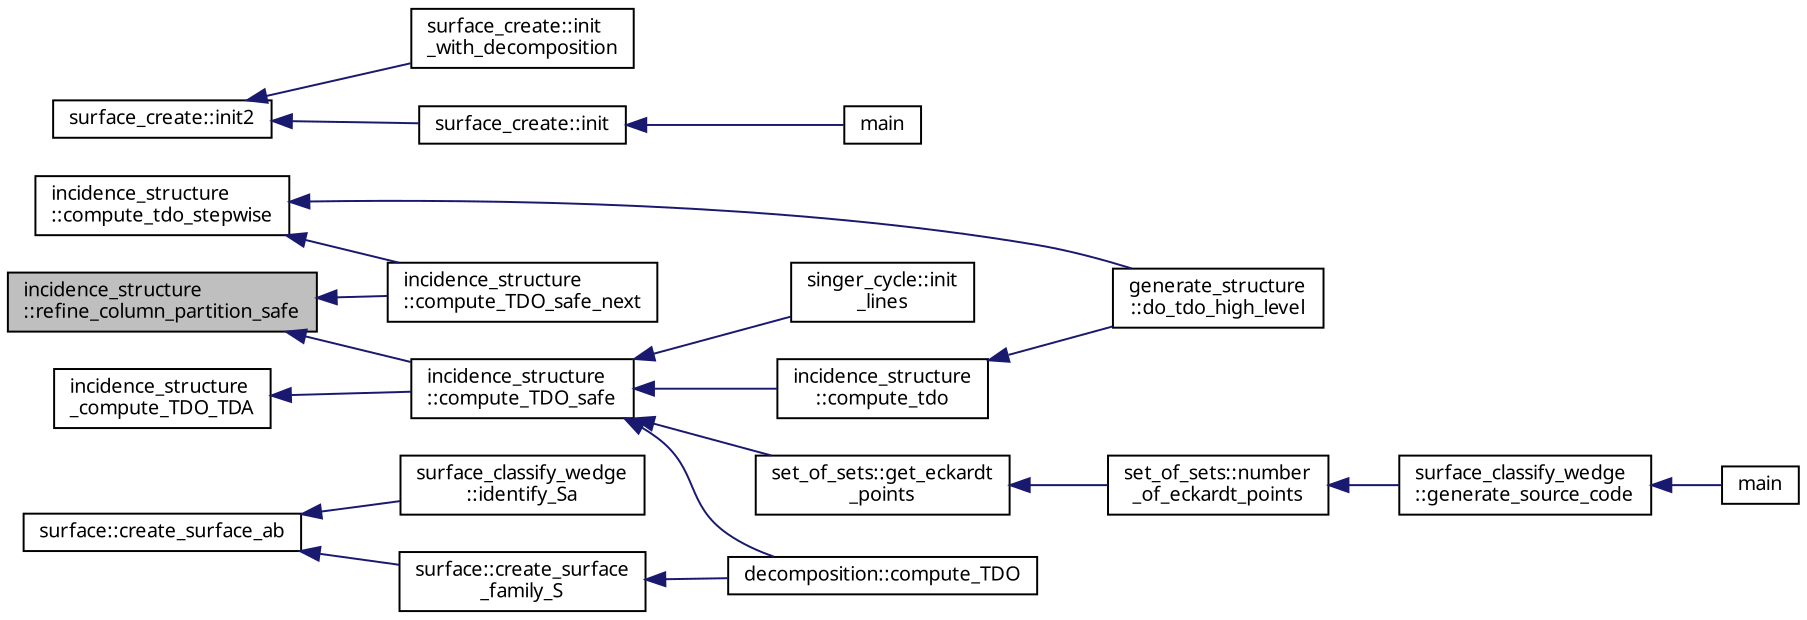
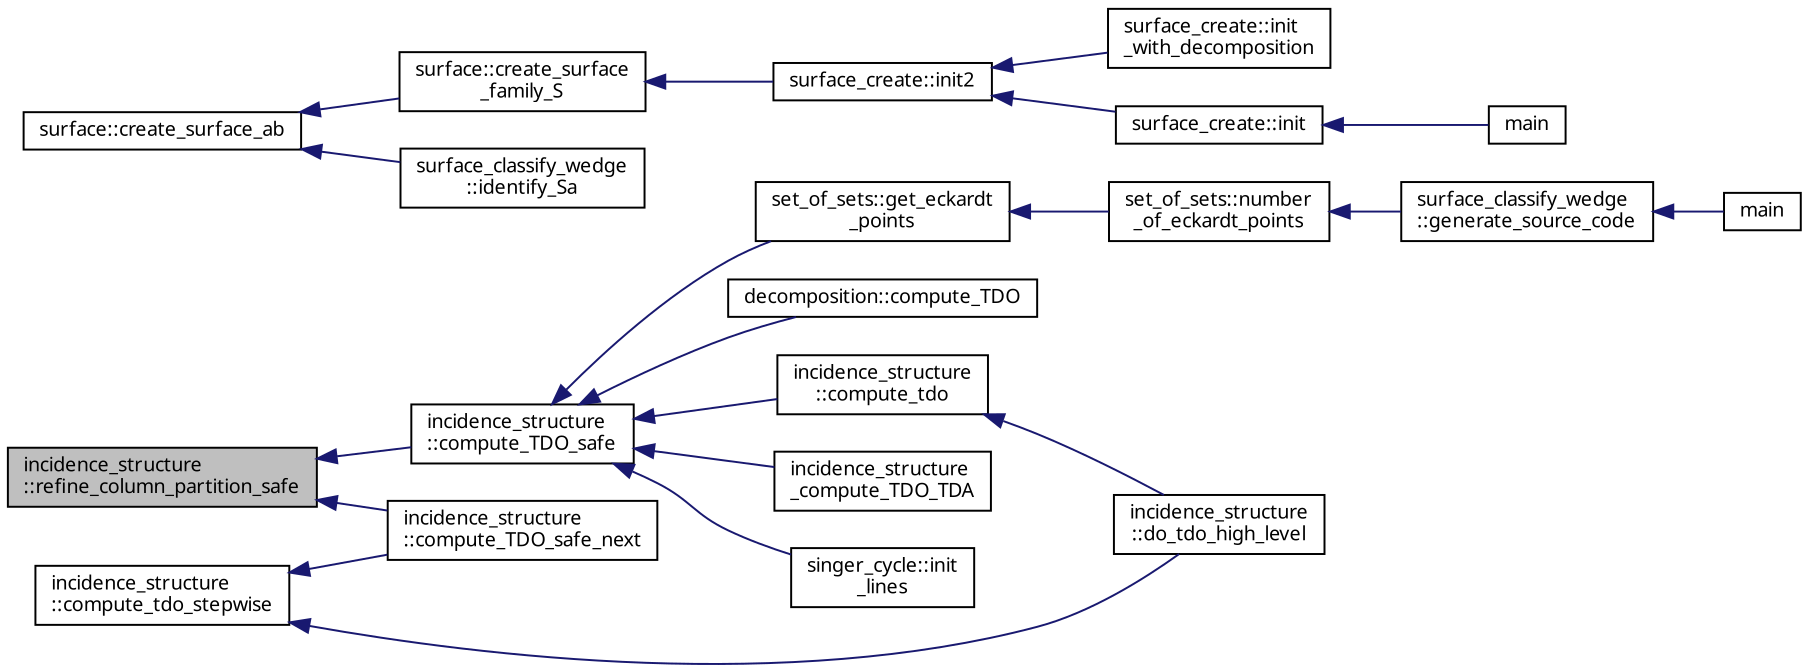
(1218, 298) -> (1219, 524)
(351, 393) -> (714, 459)
(697, 579) -> (719, 82)
